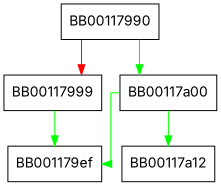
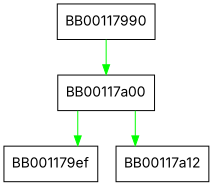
(53, 93) -> none
